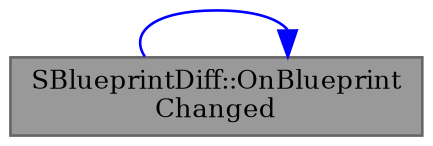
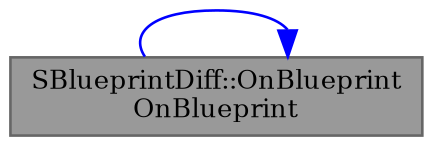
(216, 96) -> (216, 96)
